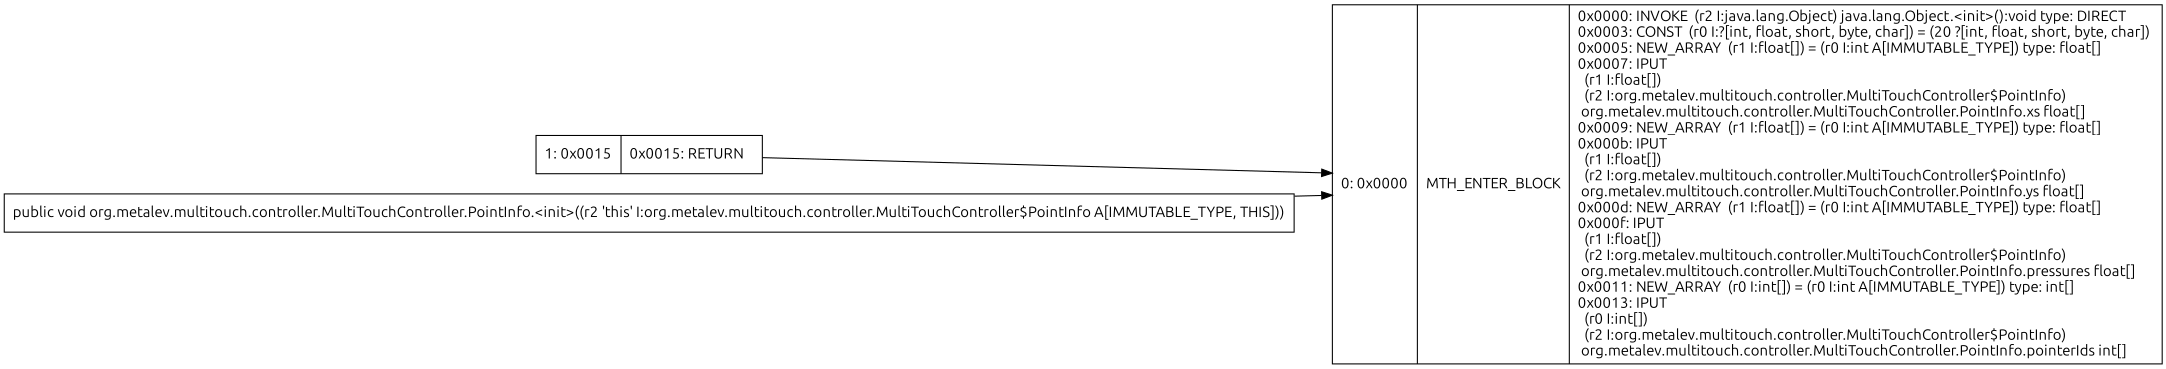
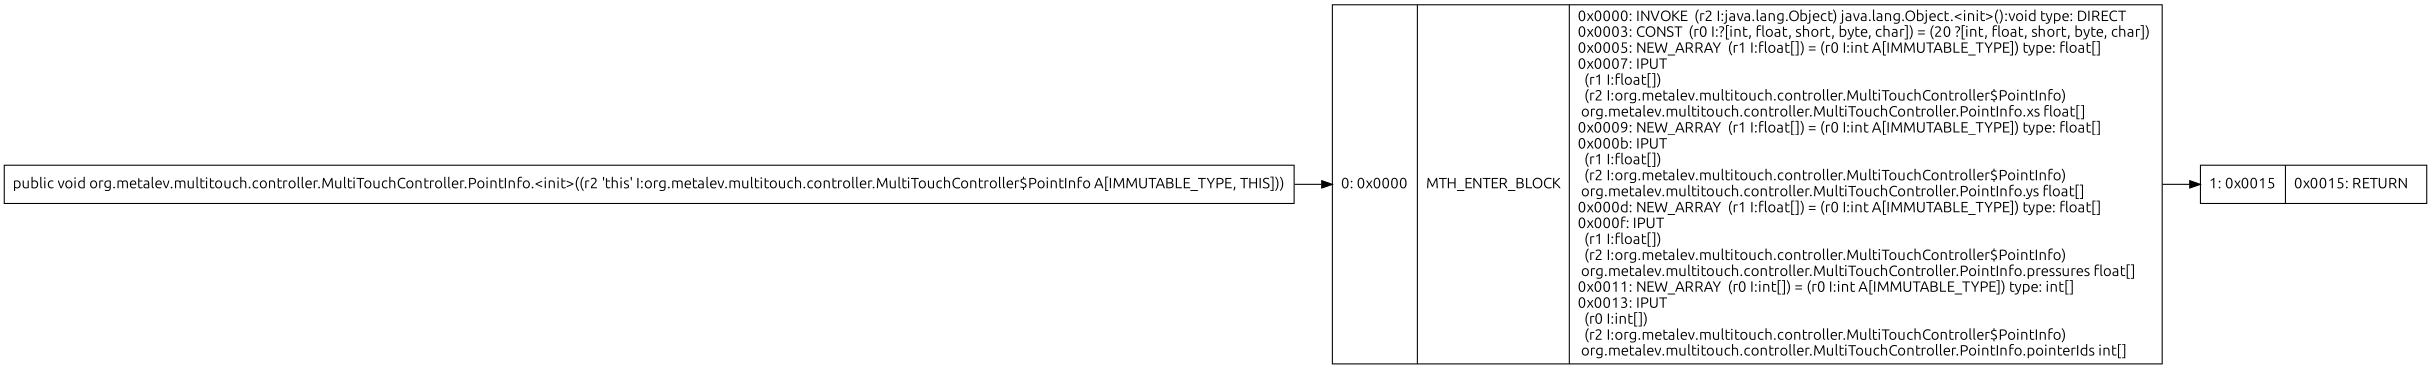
(1042, 165) -> (2176, 184)
